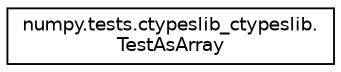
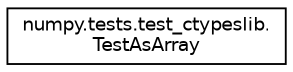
(171, 36) -> (147, 36)
